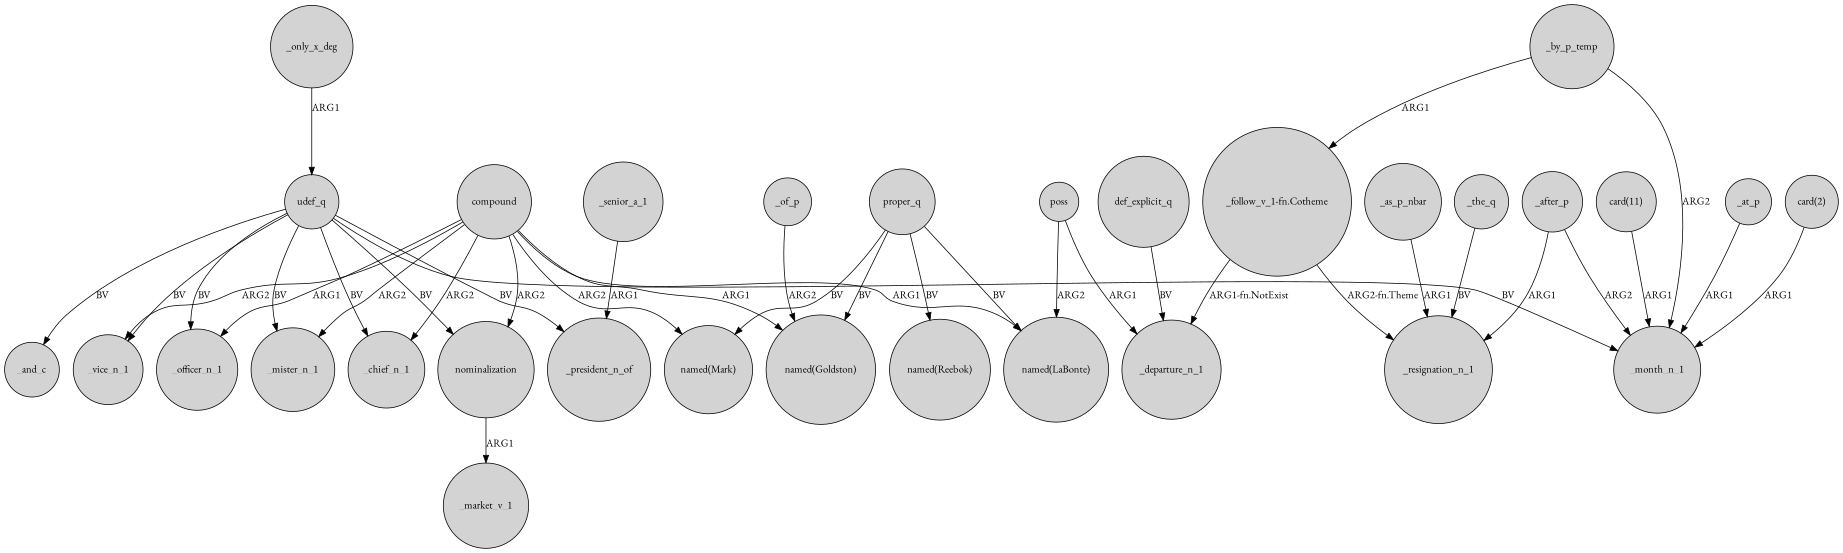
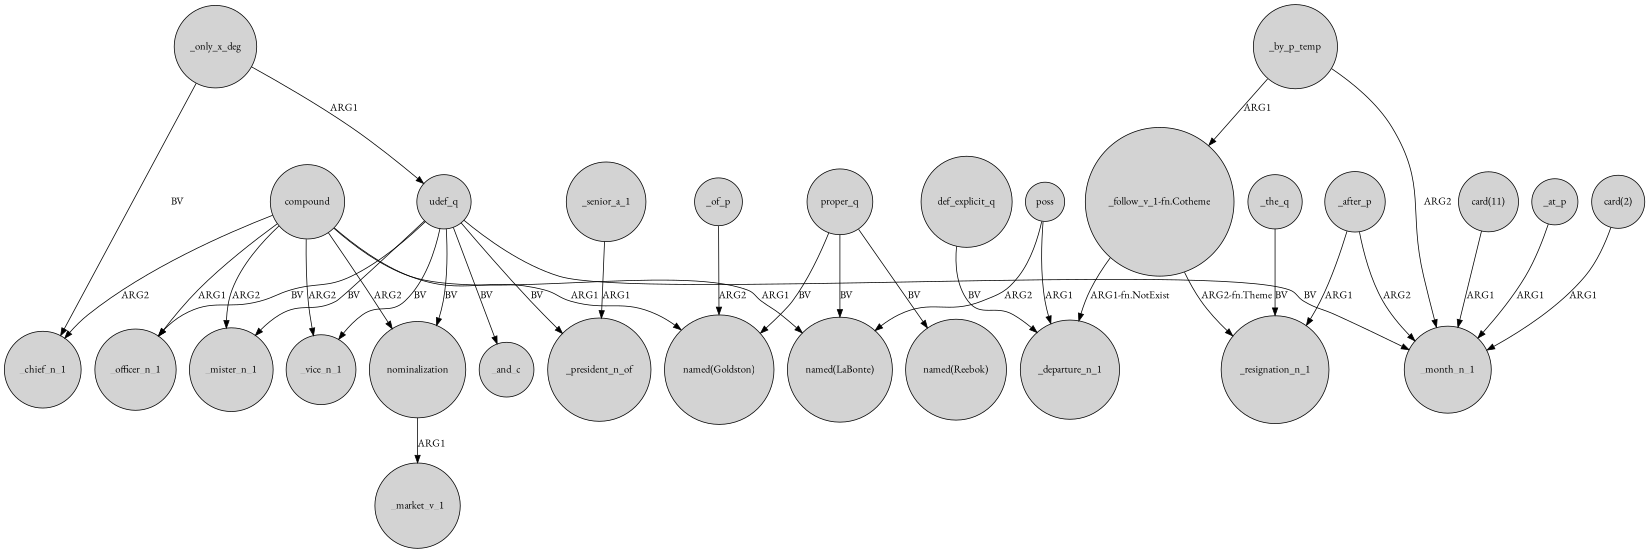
(1403, 202) -> none
(343, 284) -> (130, 206)
(708, 370) -> none
